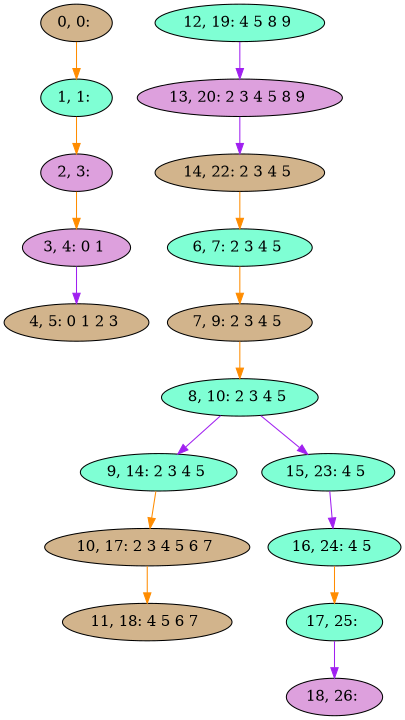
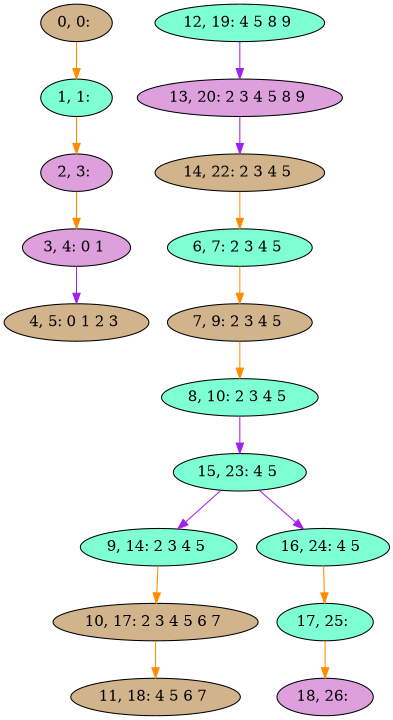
(203, 431) -> (203, 506)
(334, 654) -> (325, 654)
